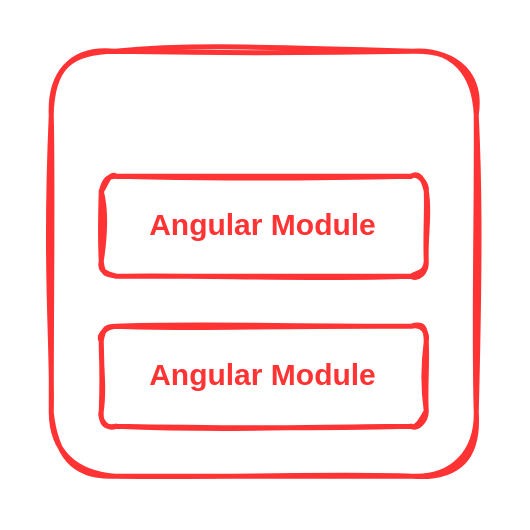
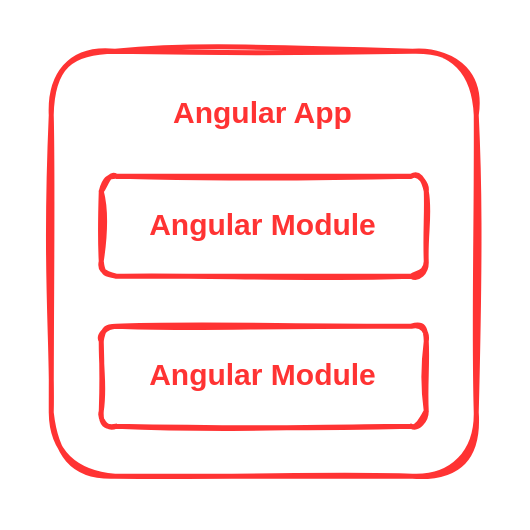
none -> (264, 114)
